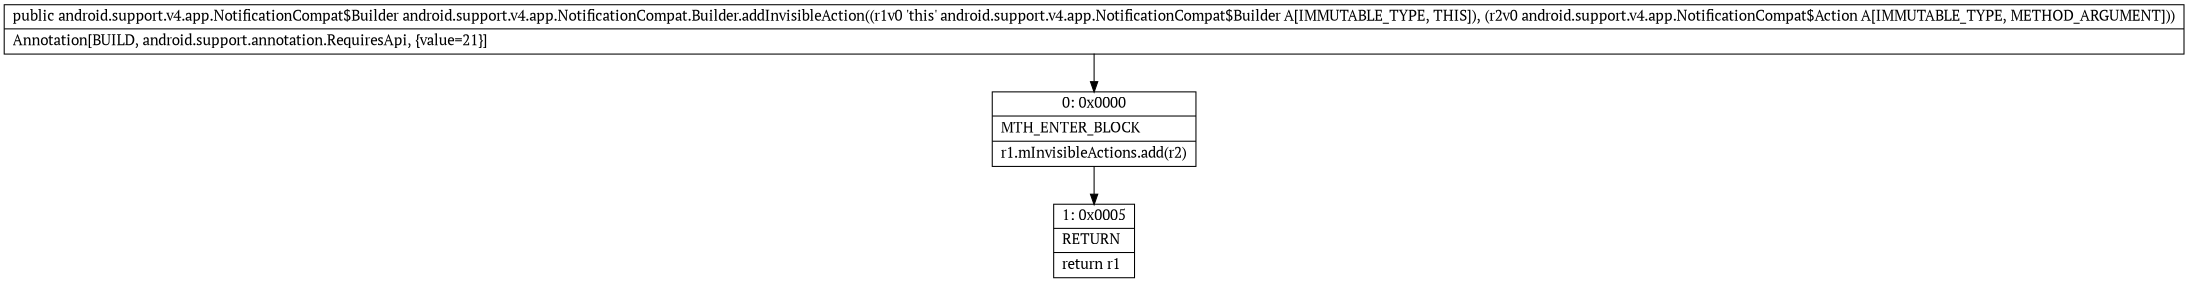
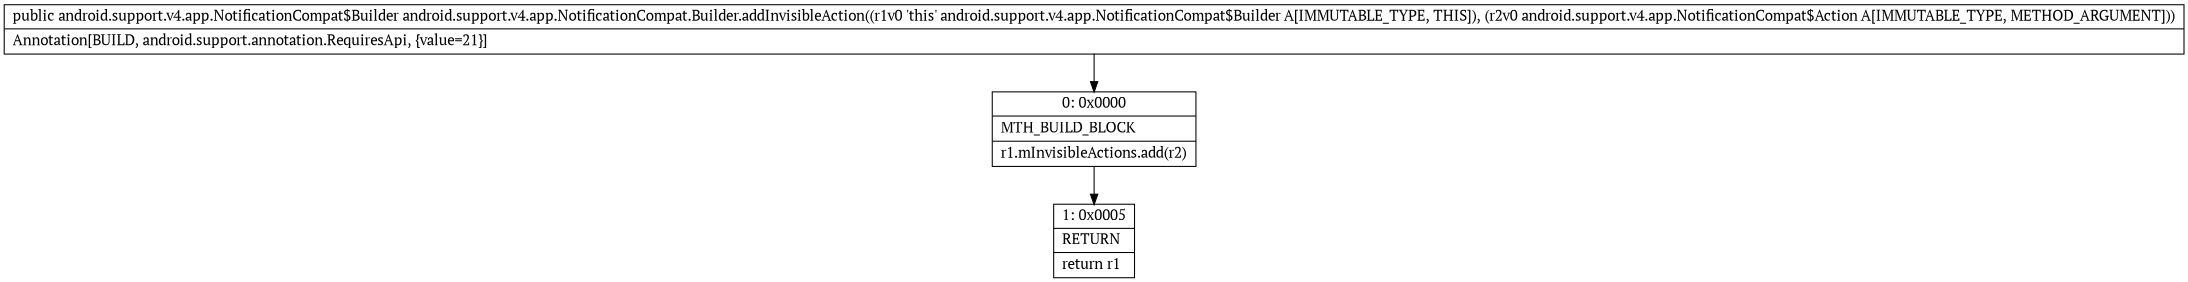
(1070, 128) -> (1068, 128)
